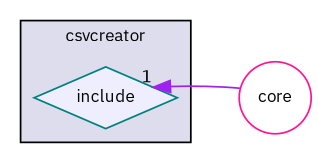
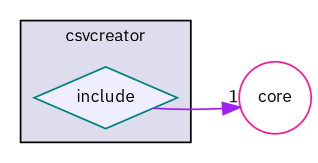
(205, 86) -> (179, 109)
